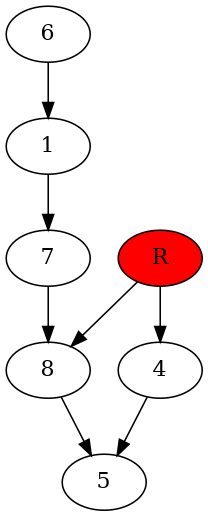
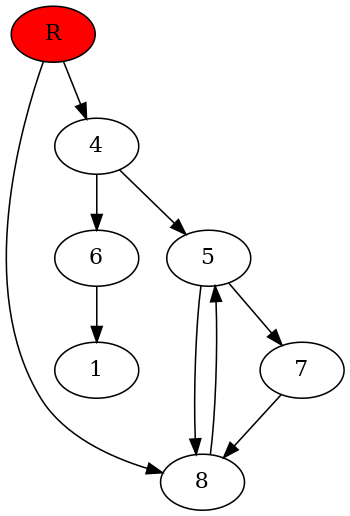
(48, 195) -> (250, 308)
none -> (97, 195)
none -> (195, 362)
